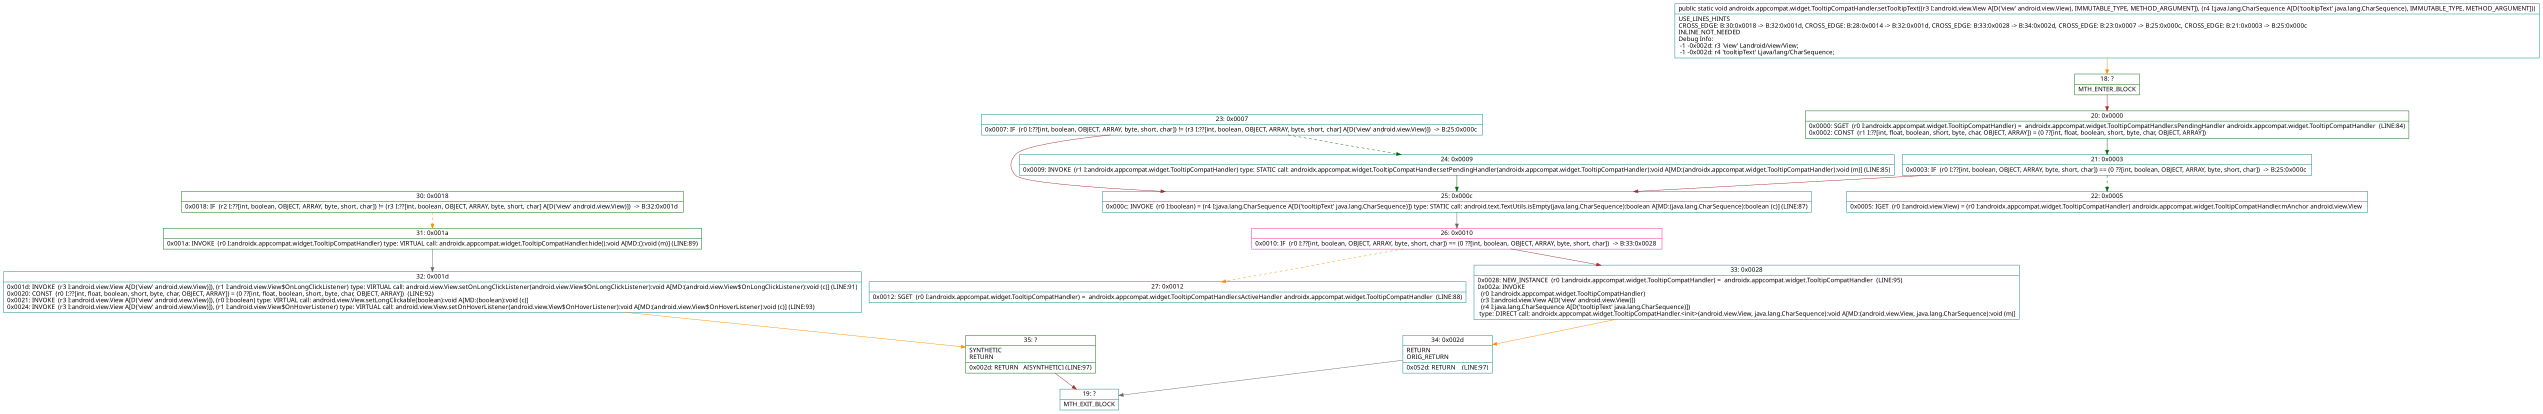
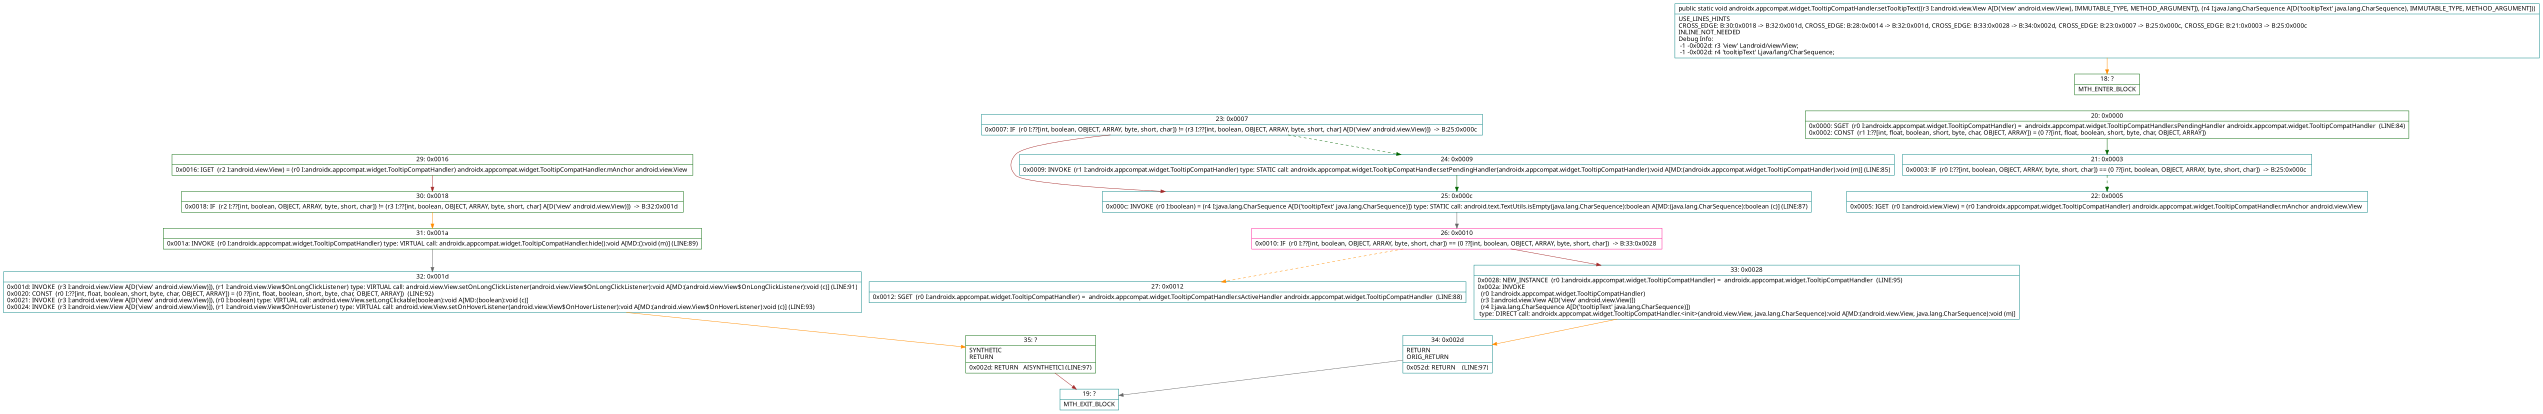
(2107, 101) -> none
none -> (432, 165)
(1784, 183) -> none
(432, 218) -> (432, 218)
